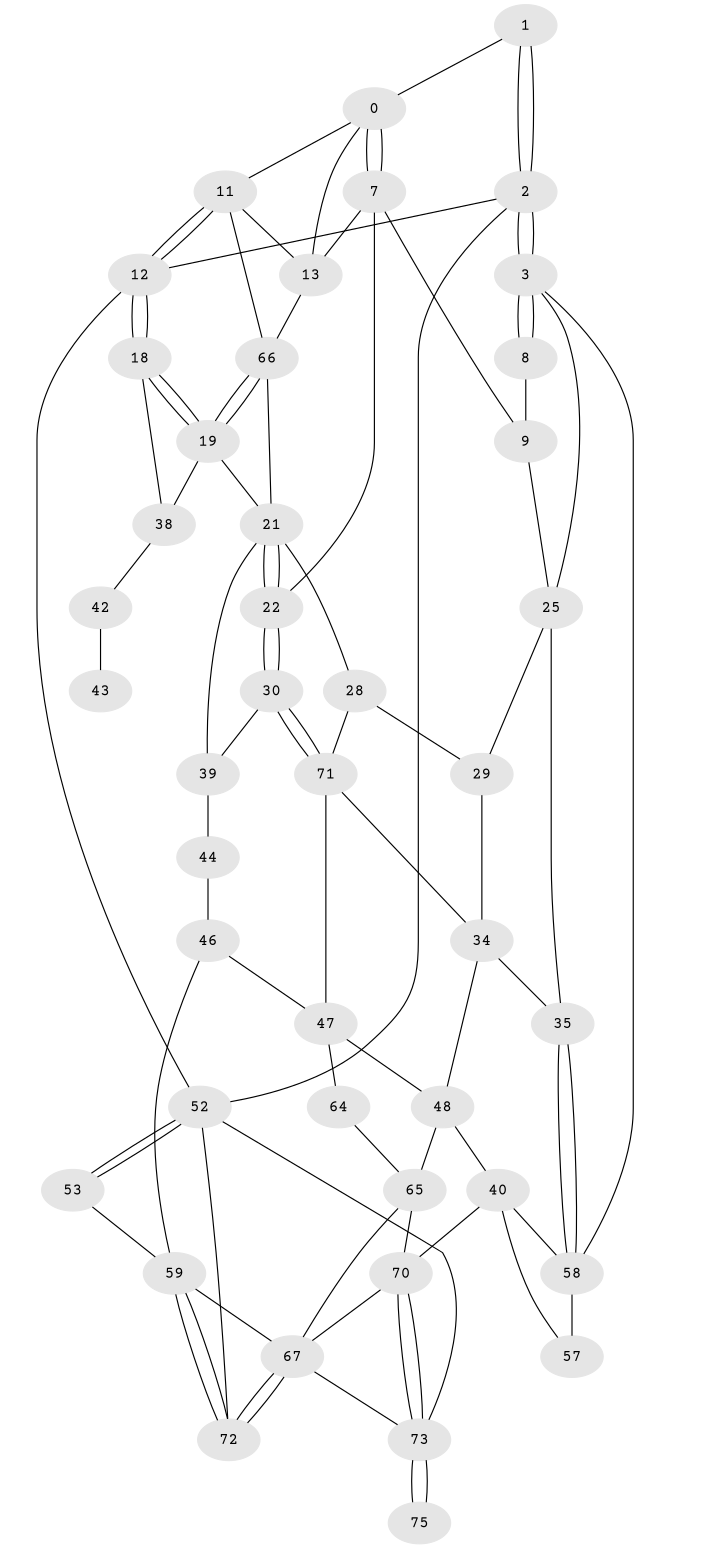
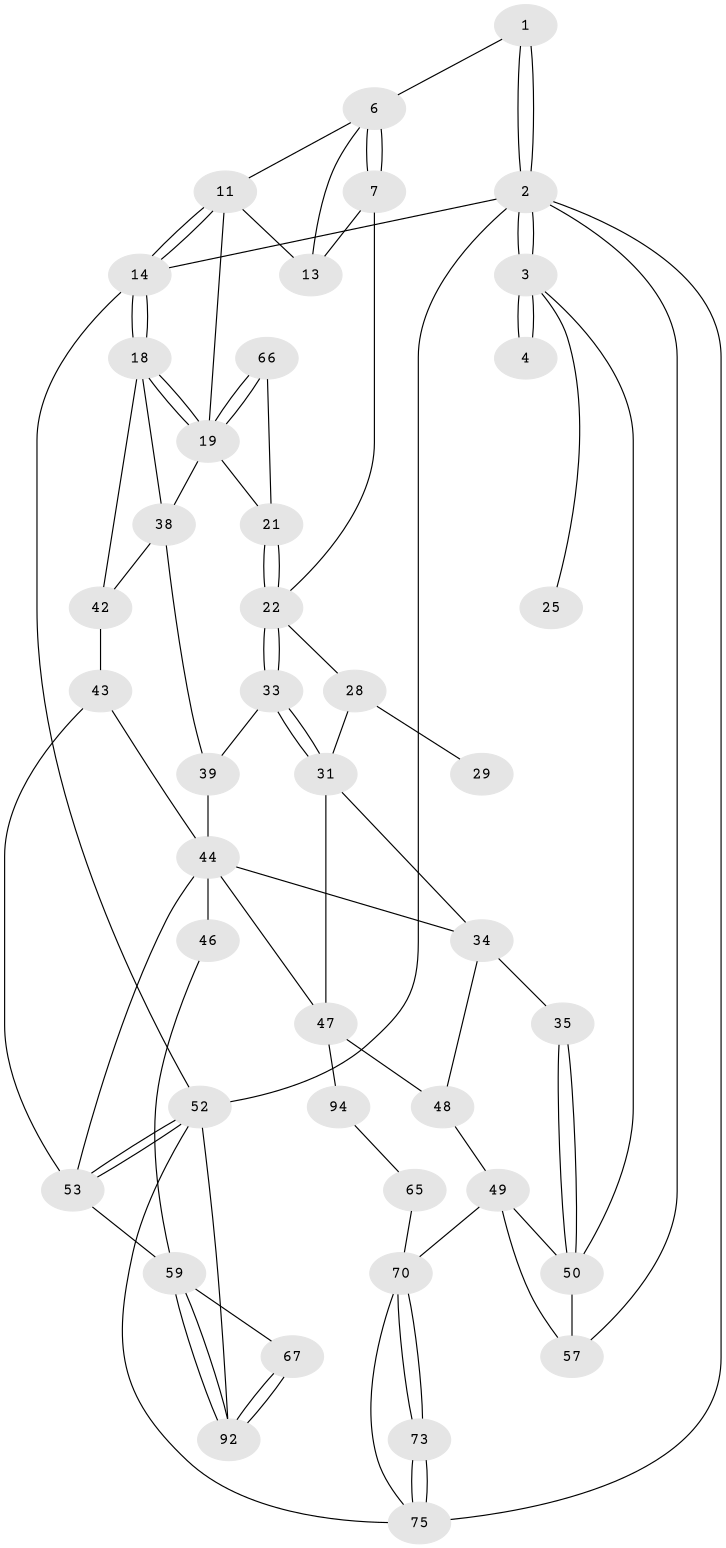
(374, 109) -> (374, 109)
(140, 275) -> (140, 275)
(246, 275) -> (217, 317)
(289, 317) -> none
(526, 358) -> (526, 358)
(526, 441) -> none
none -> (120, 483)
(322, 605) -> (313, 649)
(215, 644) -> (181, 650)
(272, 691) -> (272, 691)
(517, 691) -> none
none -> (677, 759)
(326, 774) -> (326, 774)
none -> (153, 775)
(551, 816) -> none
(482, 857) -> (345, 899)
none -> (721, 907)
none -> (5, 934)
(267, 982) -> (267, 941)
none -> (125, 1018)
(339, 1107) -> (339, 1107)
(429, 1149) -> none
(498, 1190) -> (498, 1190)
(398, 1226) -> (140, 1401)
(347, 1270) -> none
(572, 1273) -> (572, 1273)
(346, 1315) -> (371, 1402)
(356, 1398) -> none
(229, 1440) -> (229, 1440)
